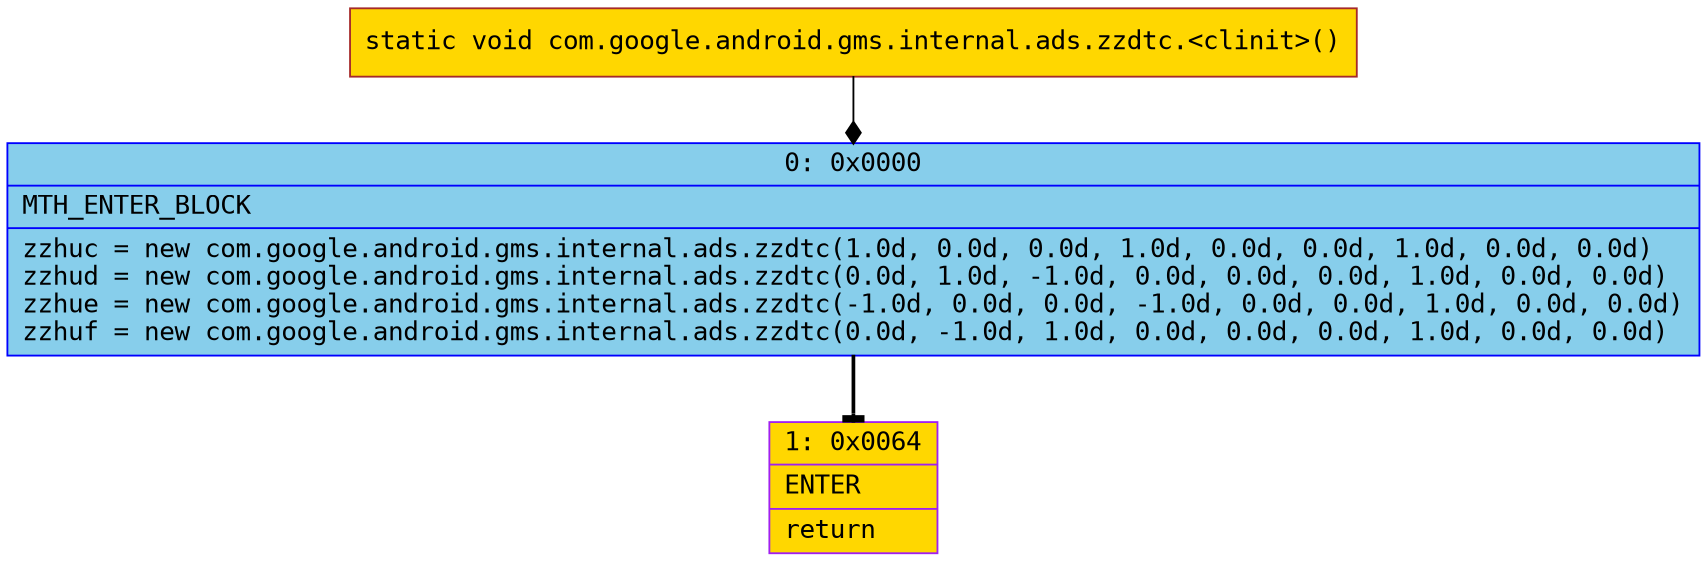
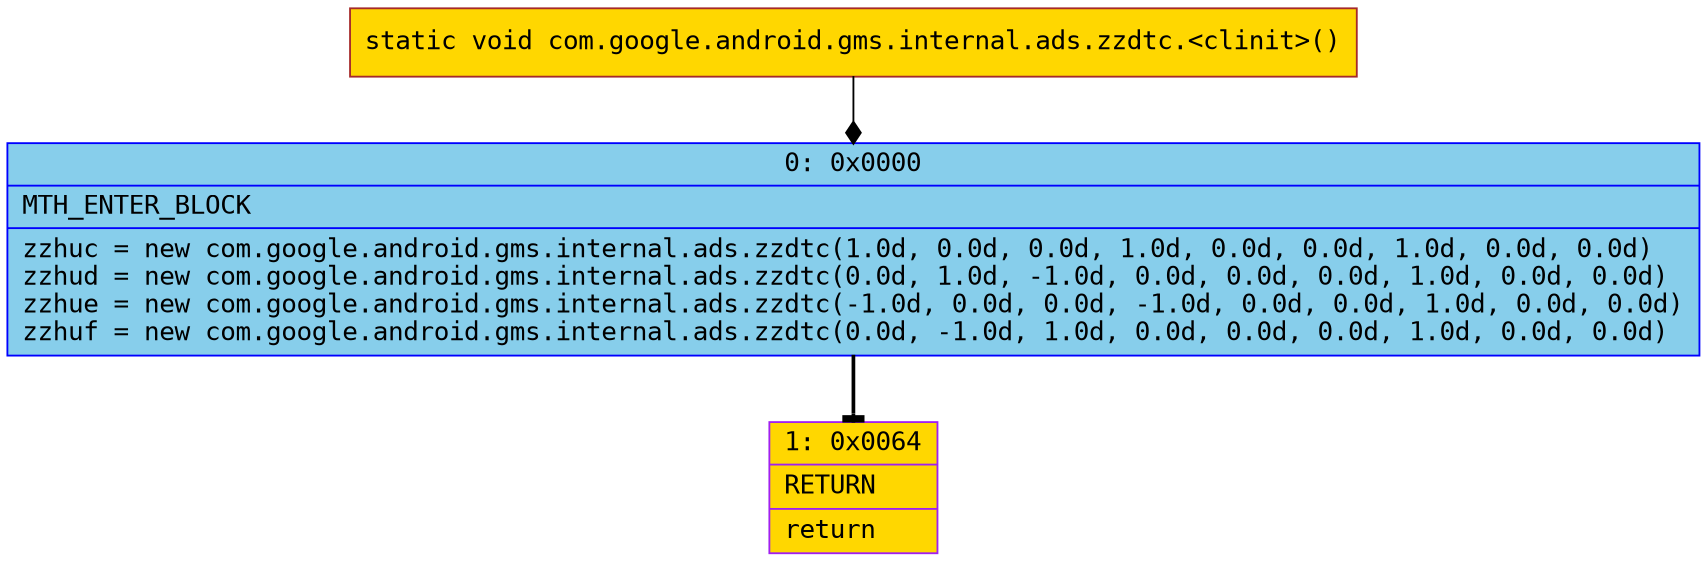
(823, 486) -> (830, 486)
